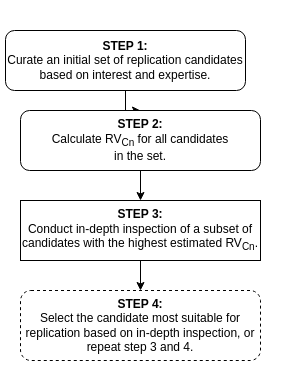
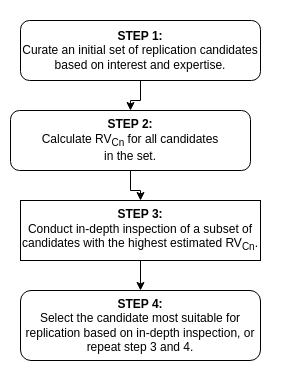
(126, 61) -> (141, 51)
(141, 141) -> (131, 141)
(141, 326) -> (141, 326)
